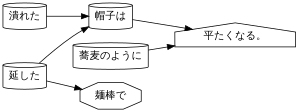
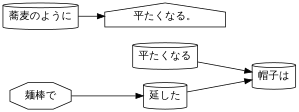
(25, 16) -> (165, 56)
(159, 24) -> none
(61, 84) -> (104, 96)
